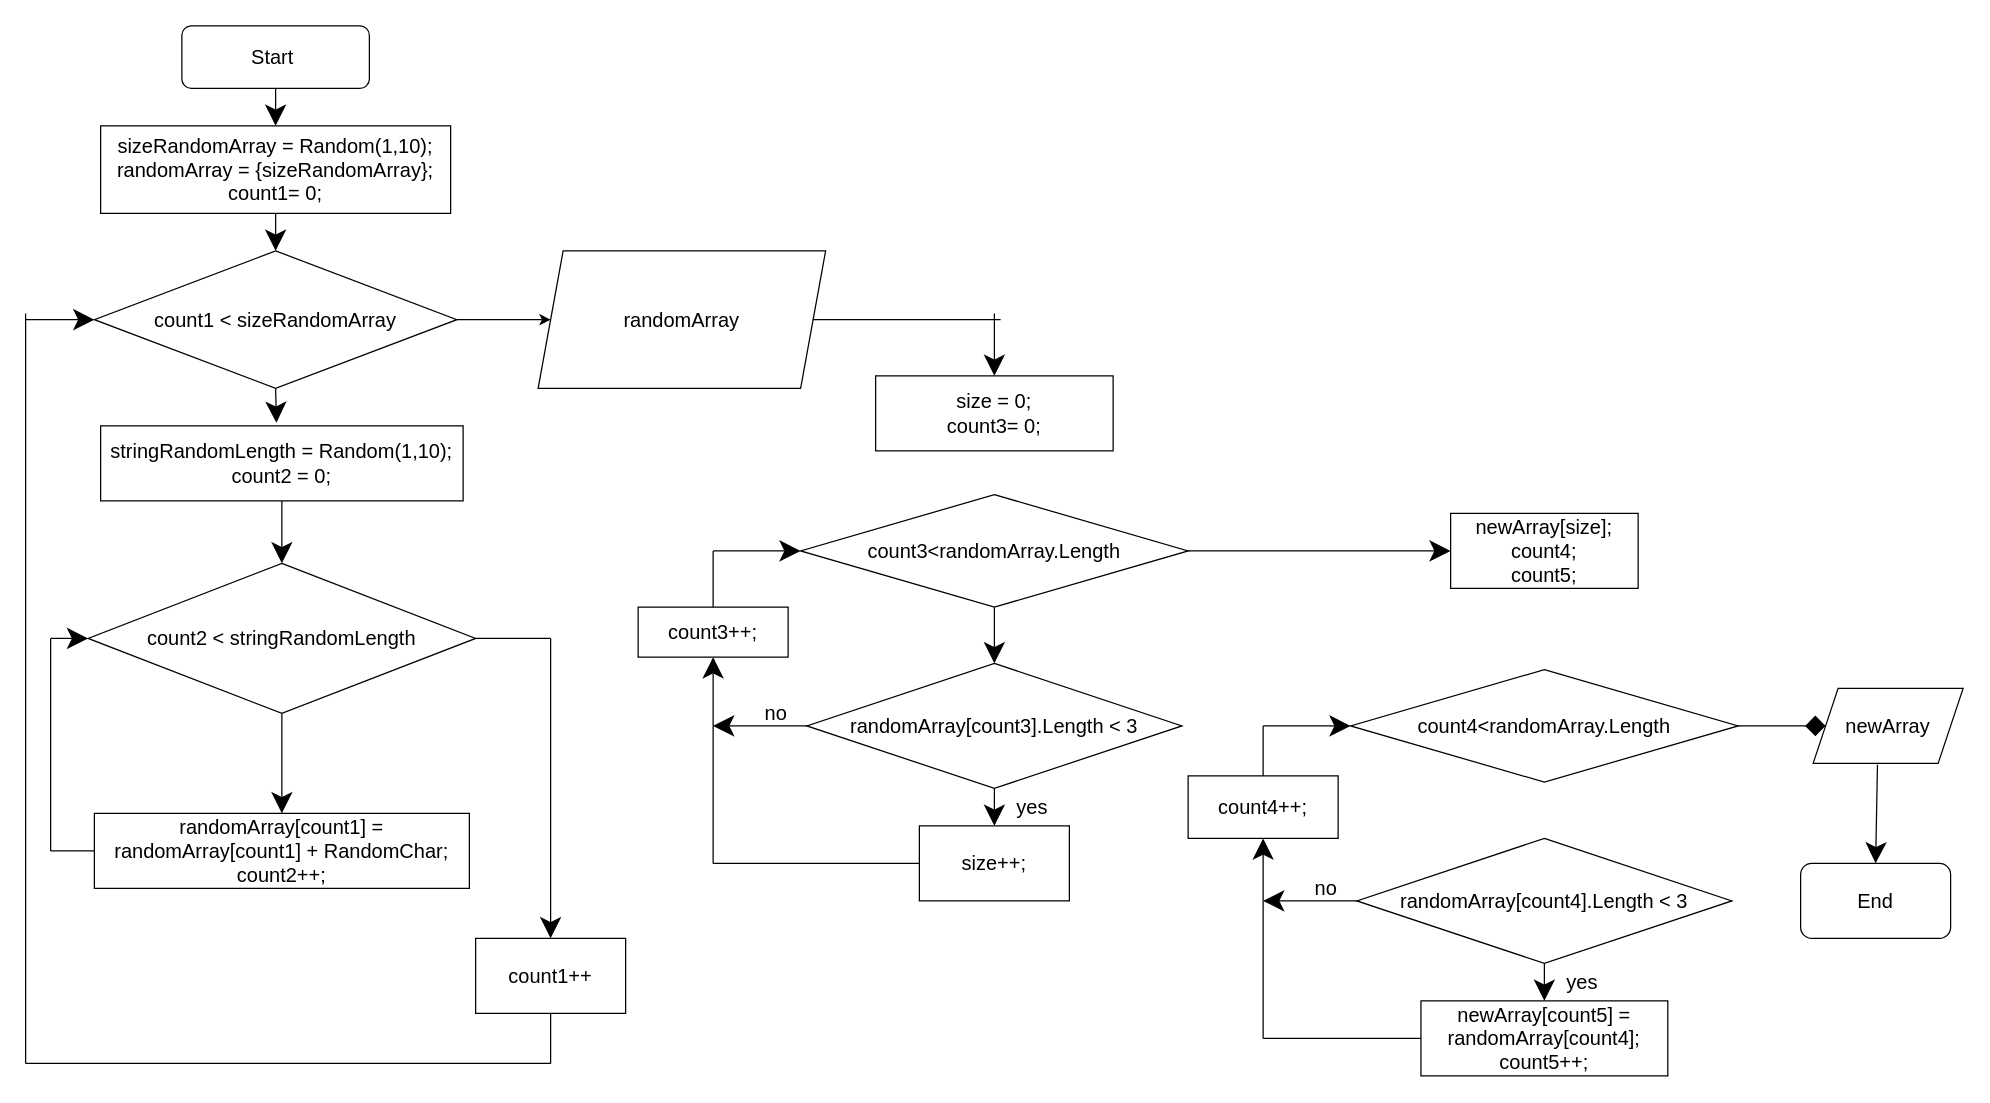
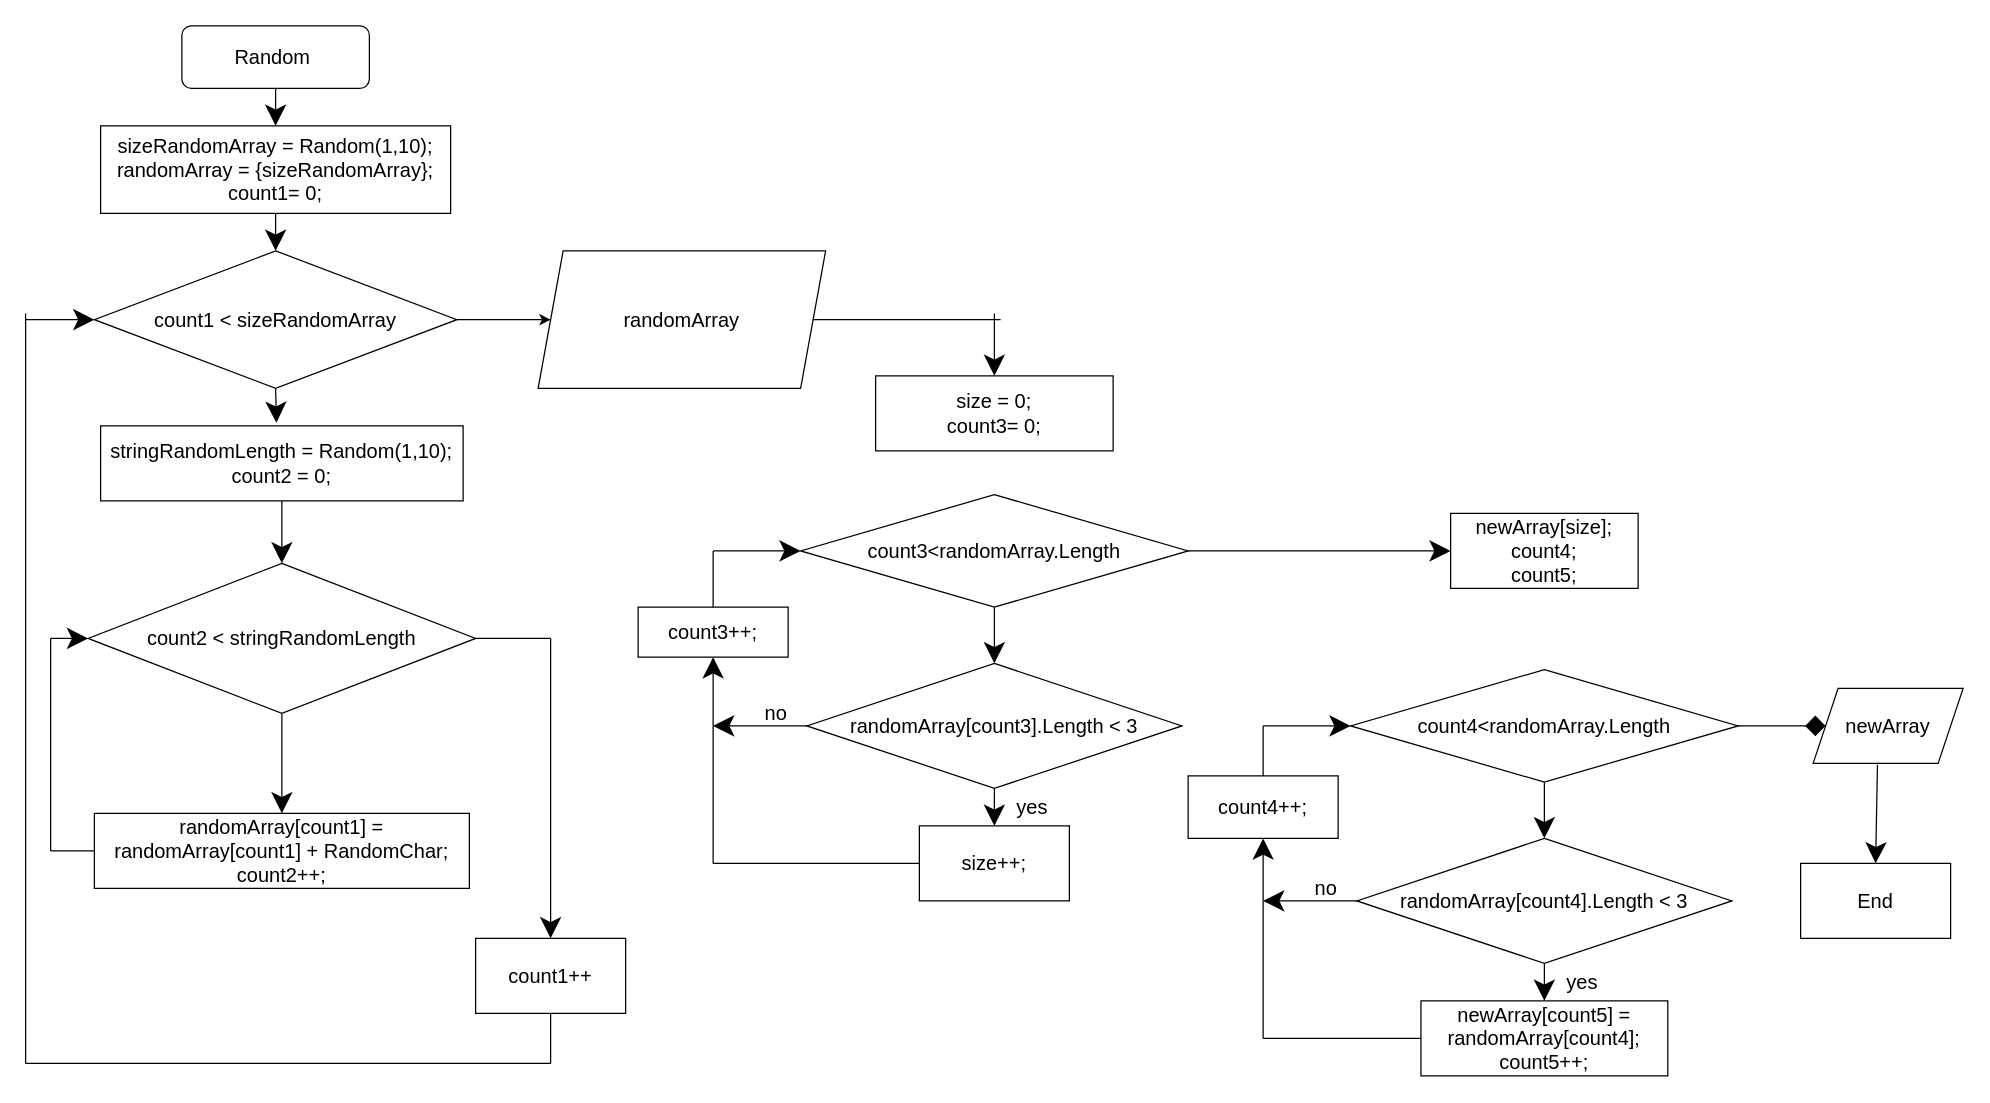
(276, 57) -> (276, 57)
none -> (1544, 802)
(1876, 901) -> (1876, 901)
